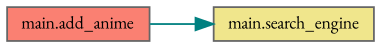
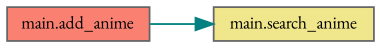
(294, 24) -> (294, 24)
